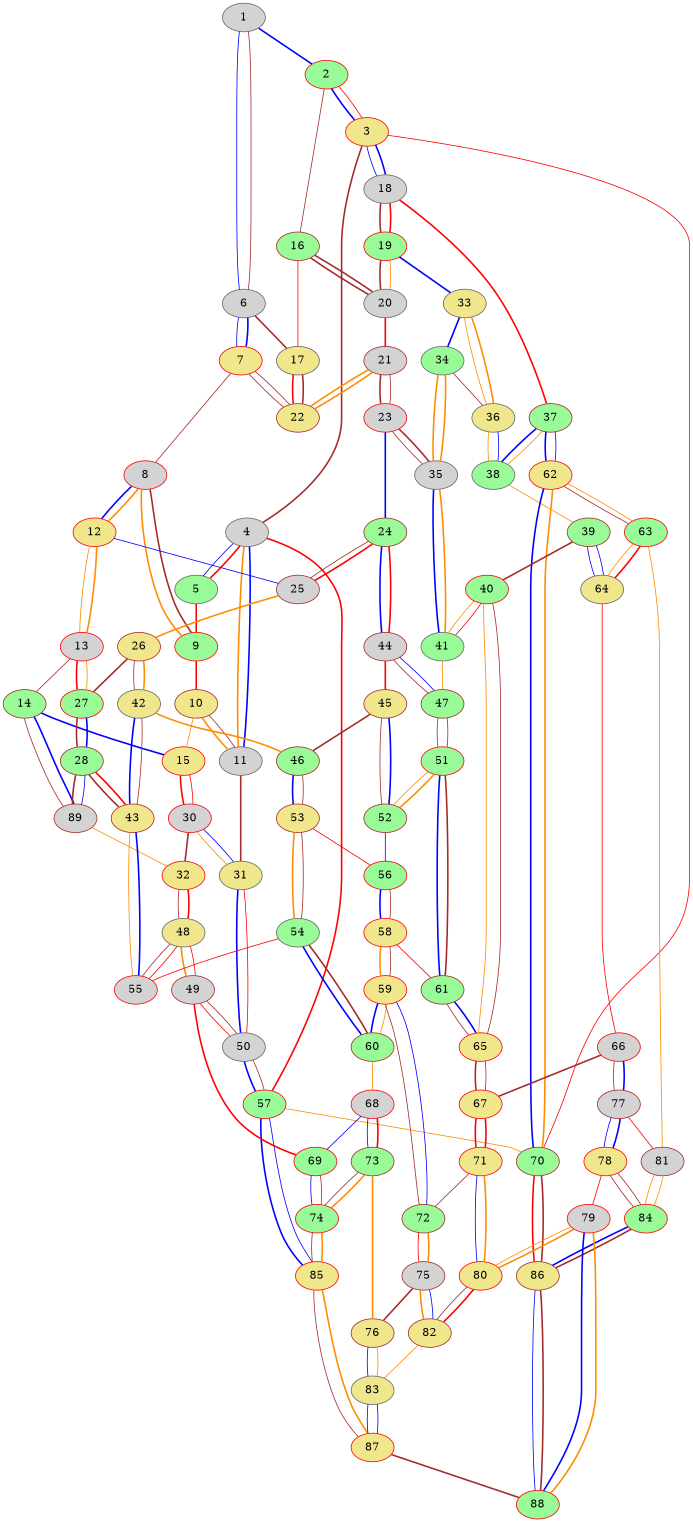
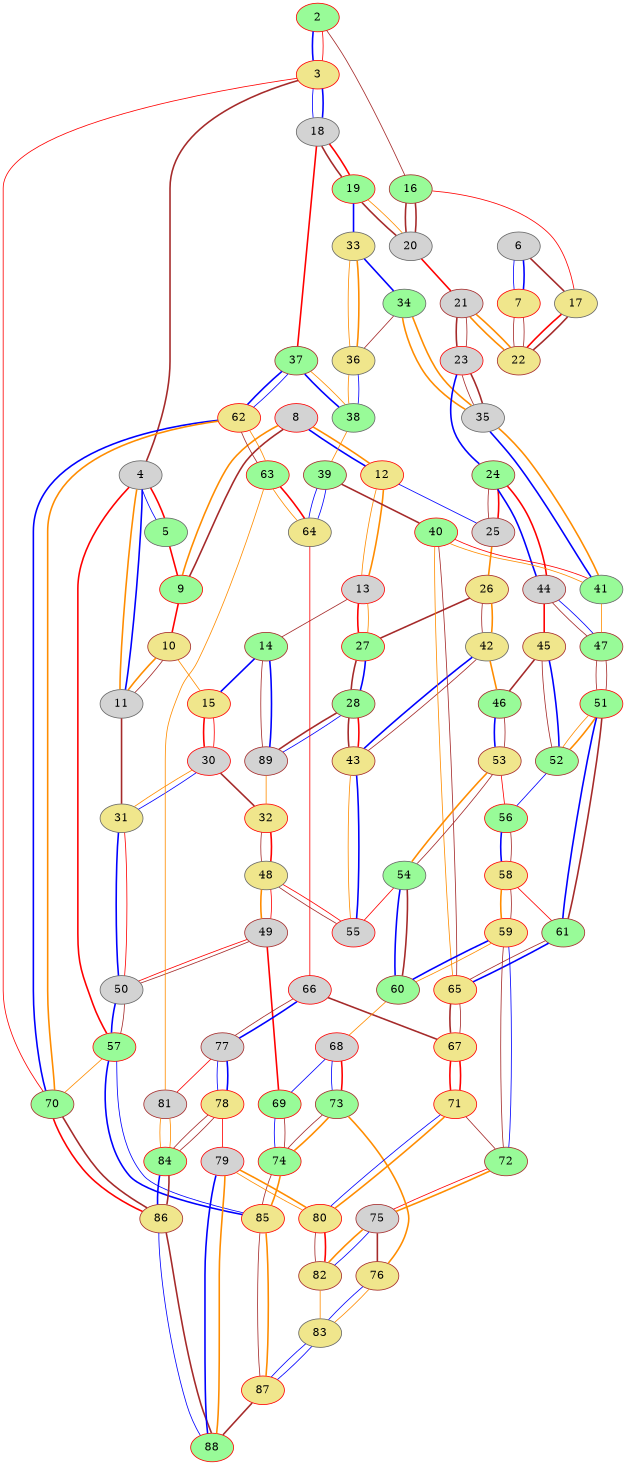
(244, 17) -> none
(193, 418) -> none
